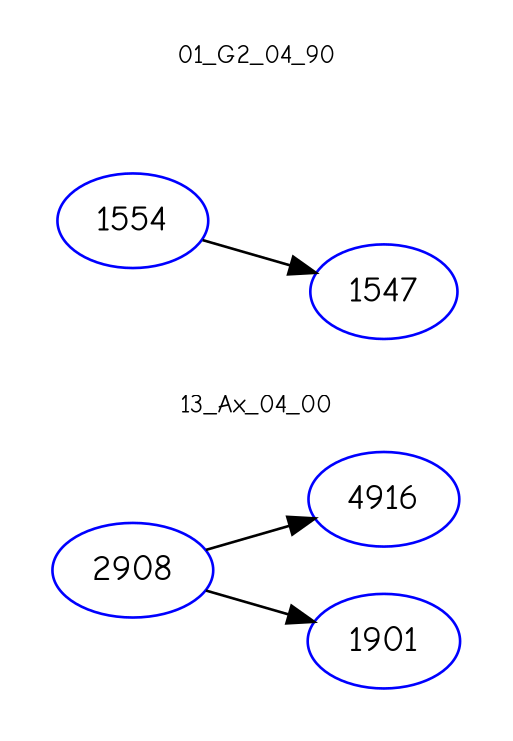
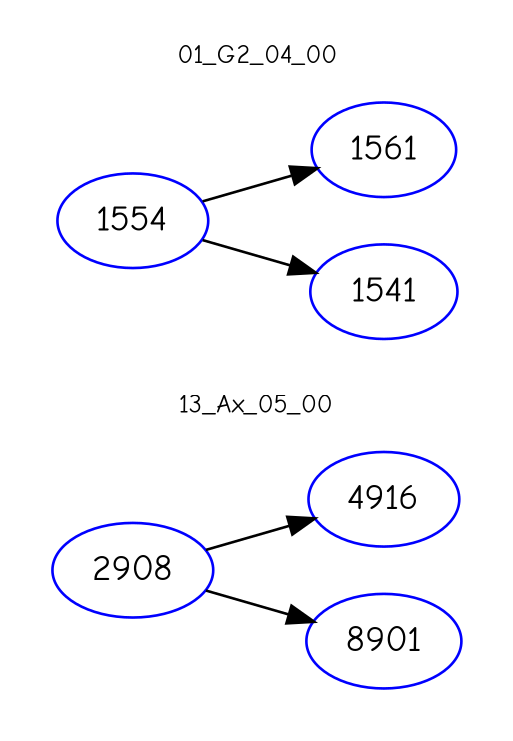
(258, 56) -> (258, 56)
none -> (384, 150)
(384, 292) -> (384, 292)
(256, 406) -> (256, 406)
(384, 641) -> (384, 641)
